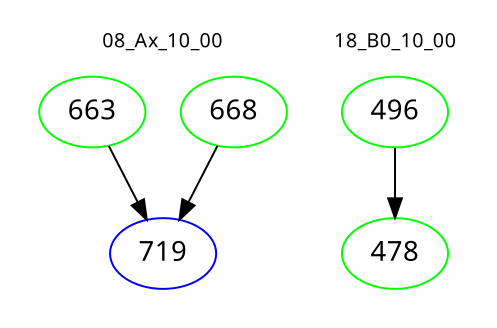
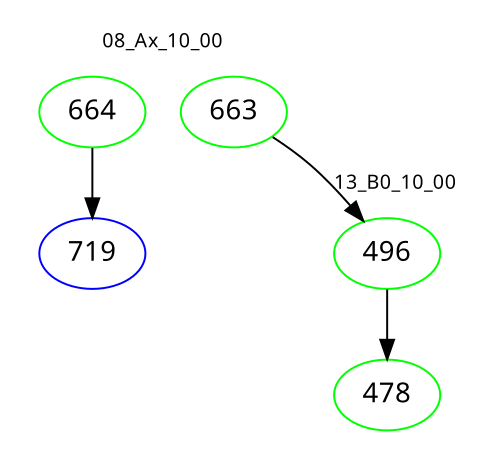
(396, 42) -> (396, 184)
(234, 112) -> (92, 112)
(123, 174) -> (331, 185)
